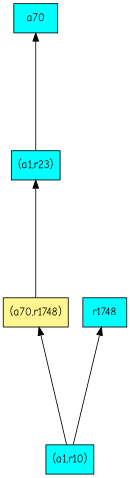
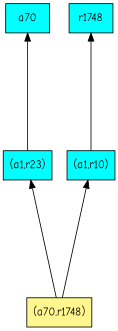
(54, 390) -> (74, 243)
